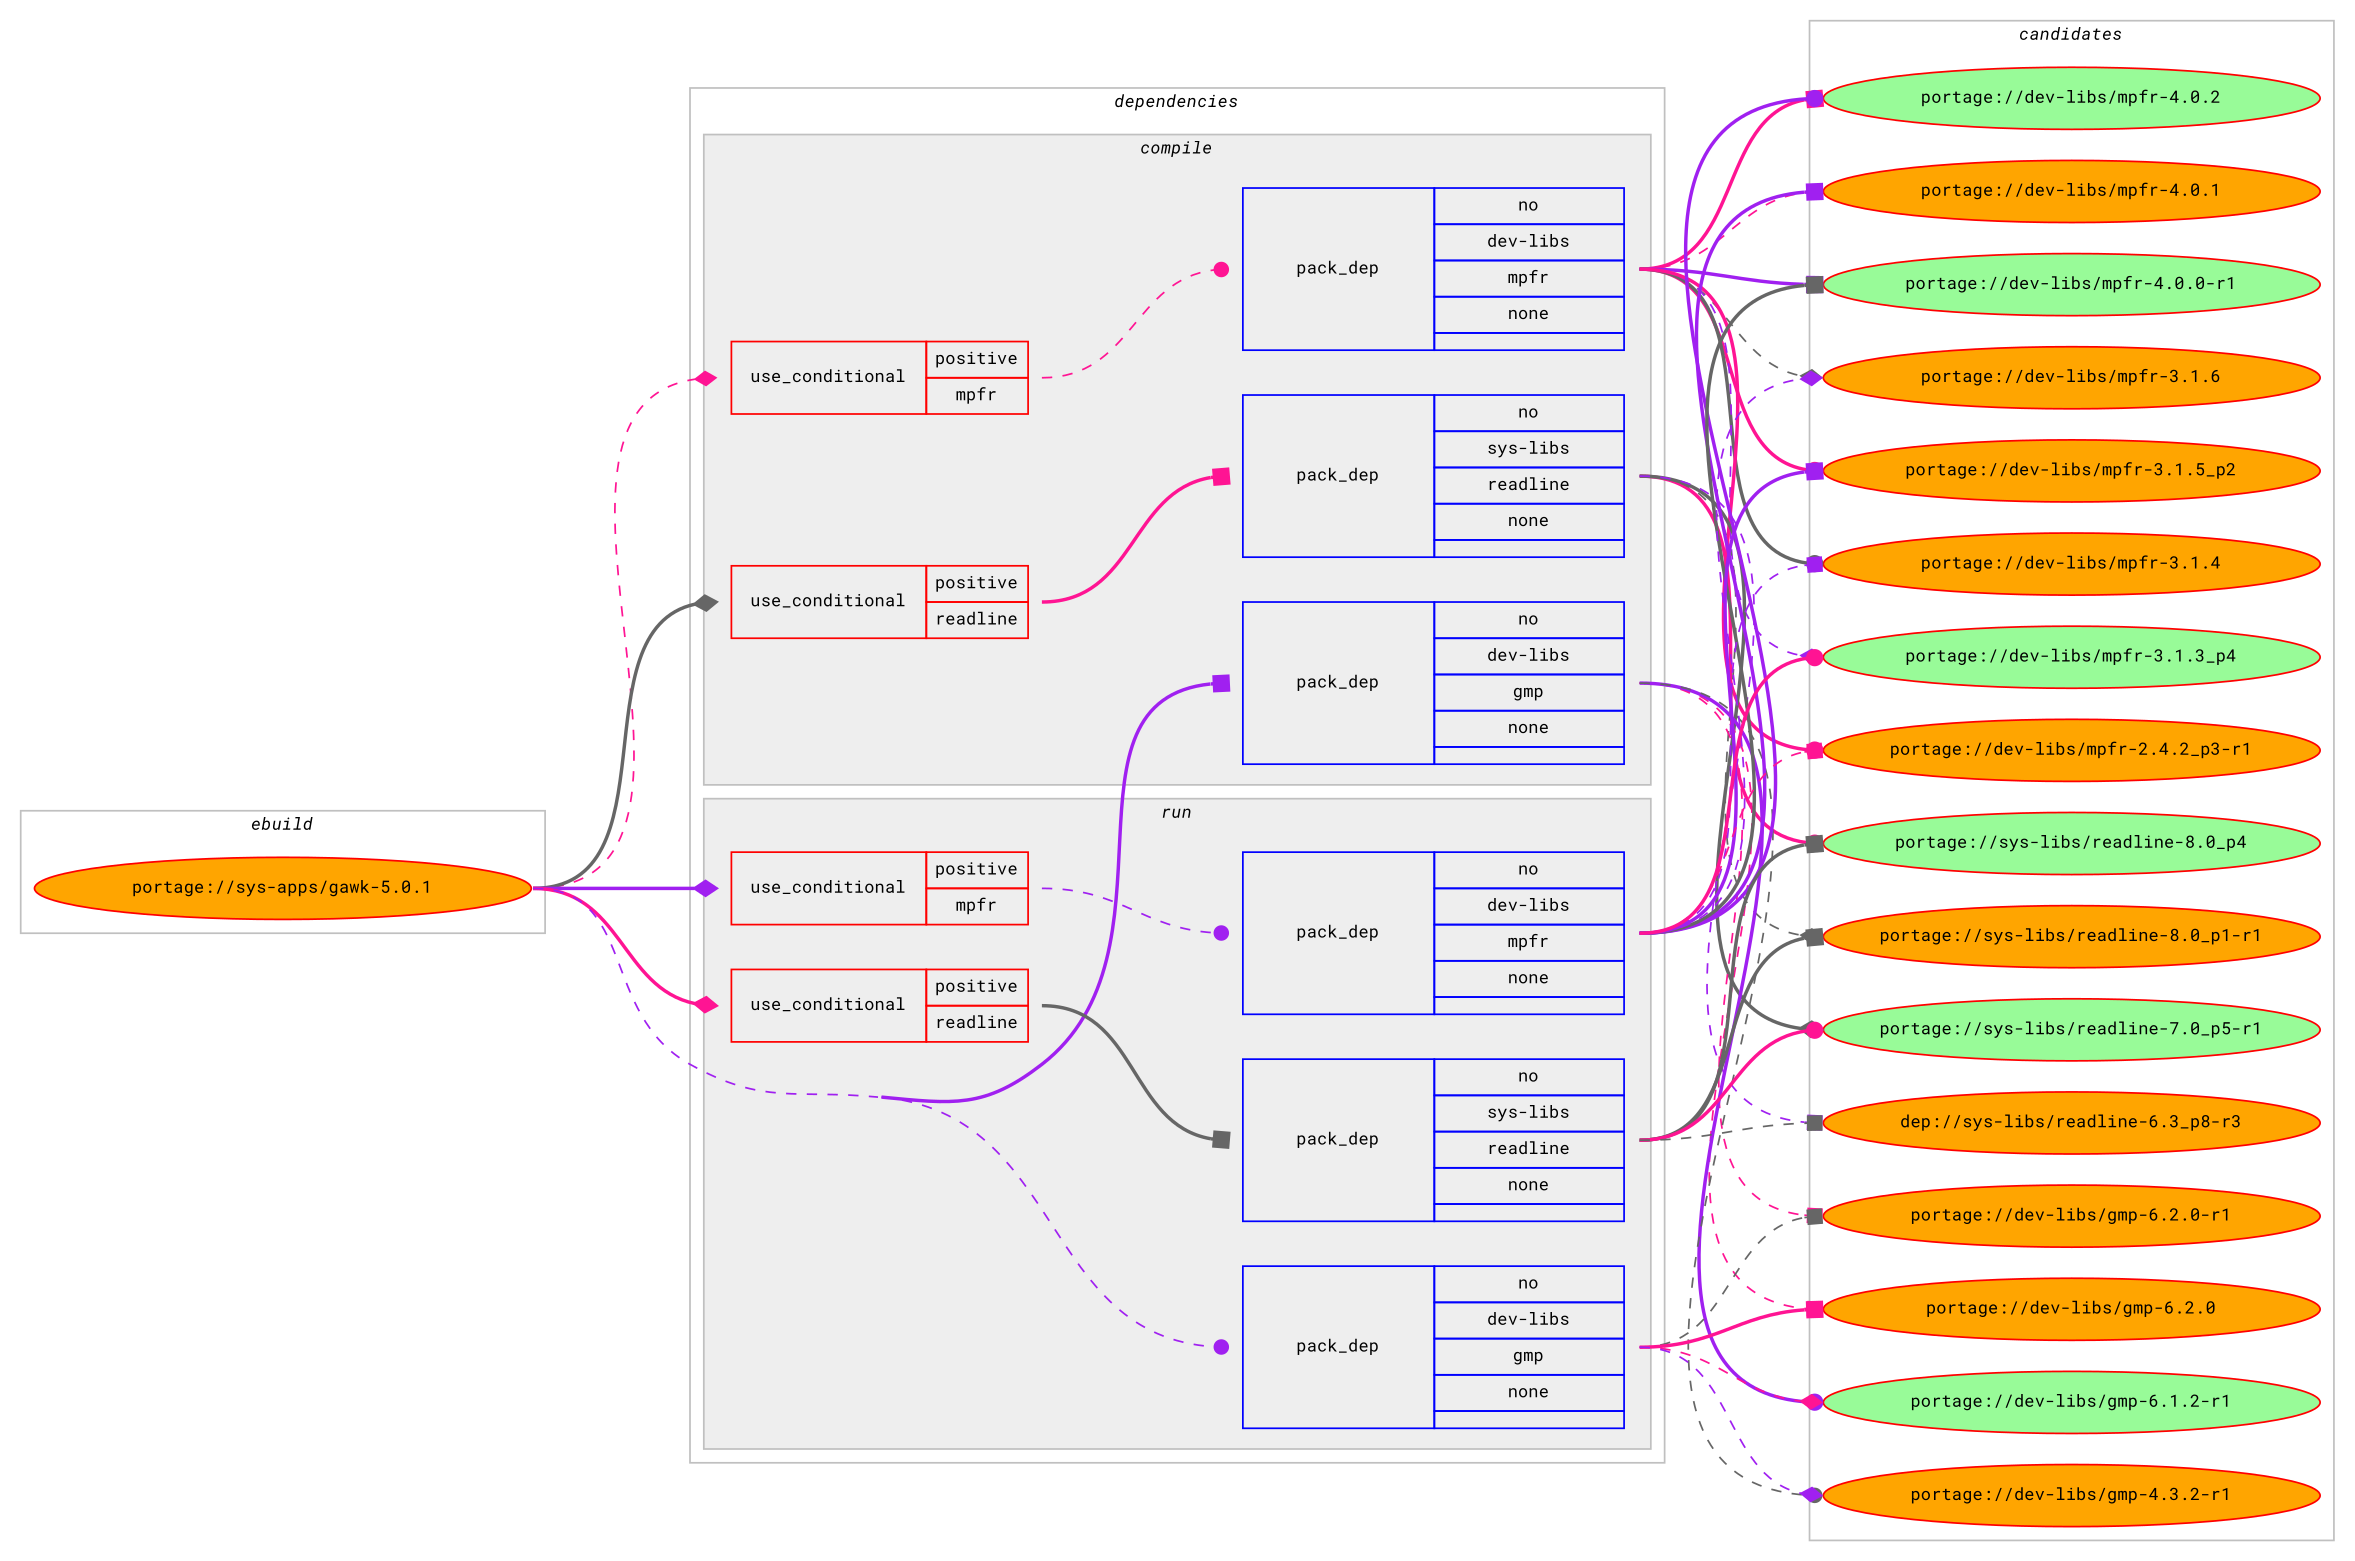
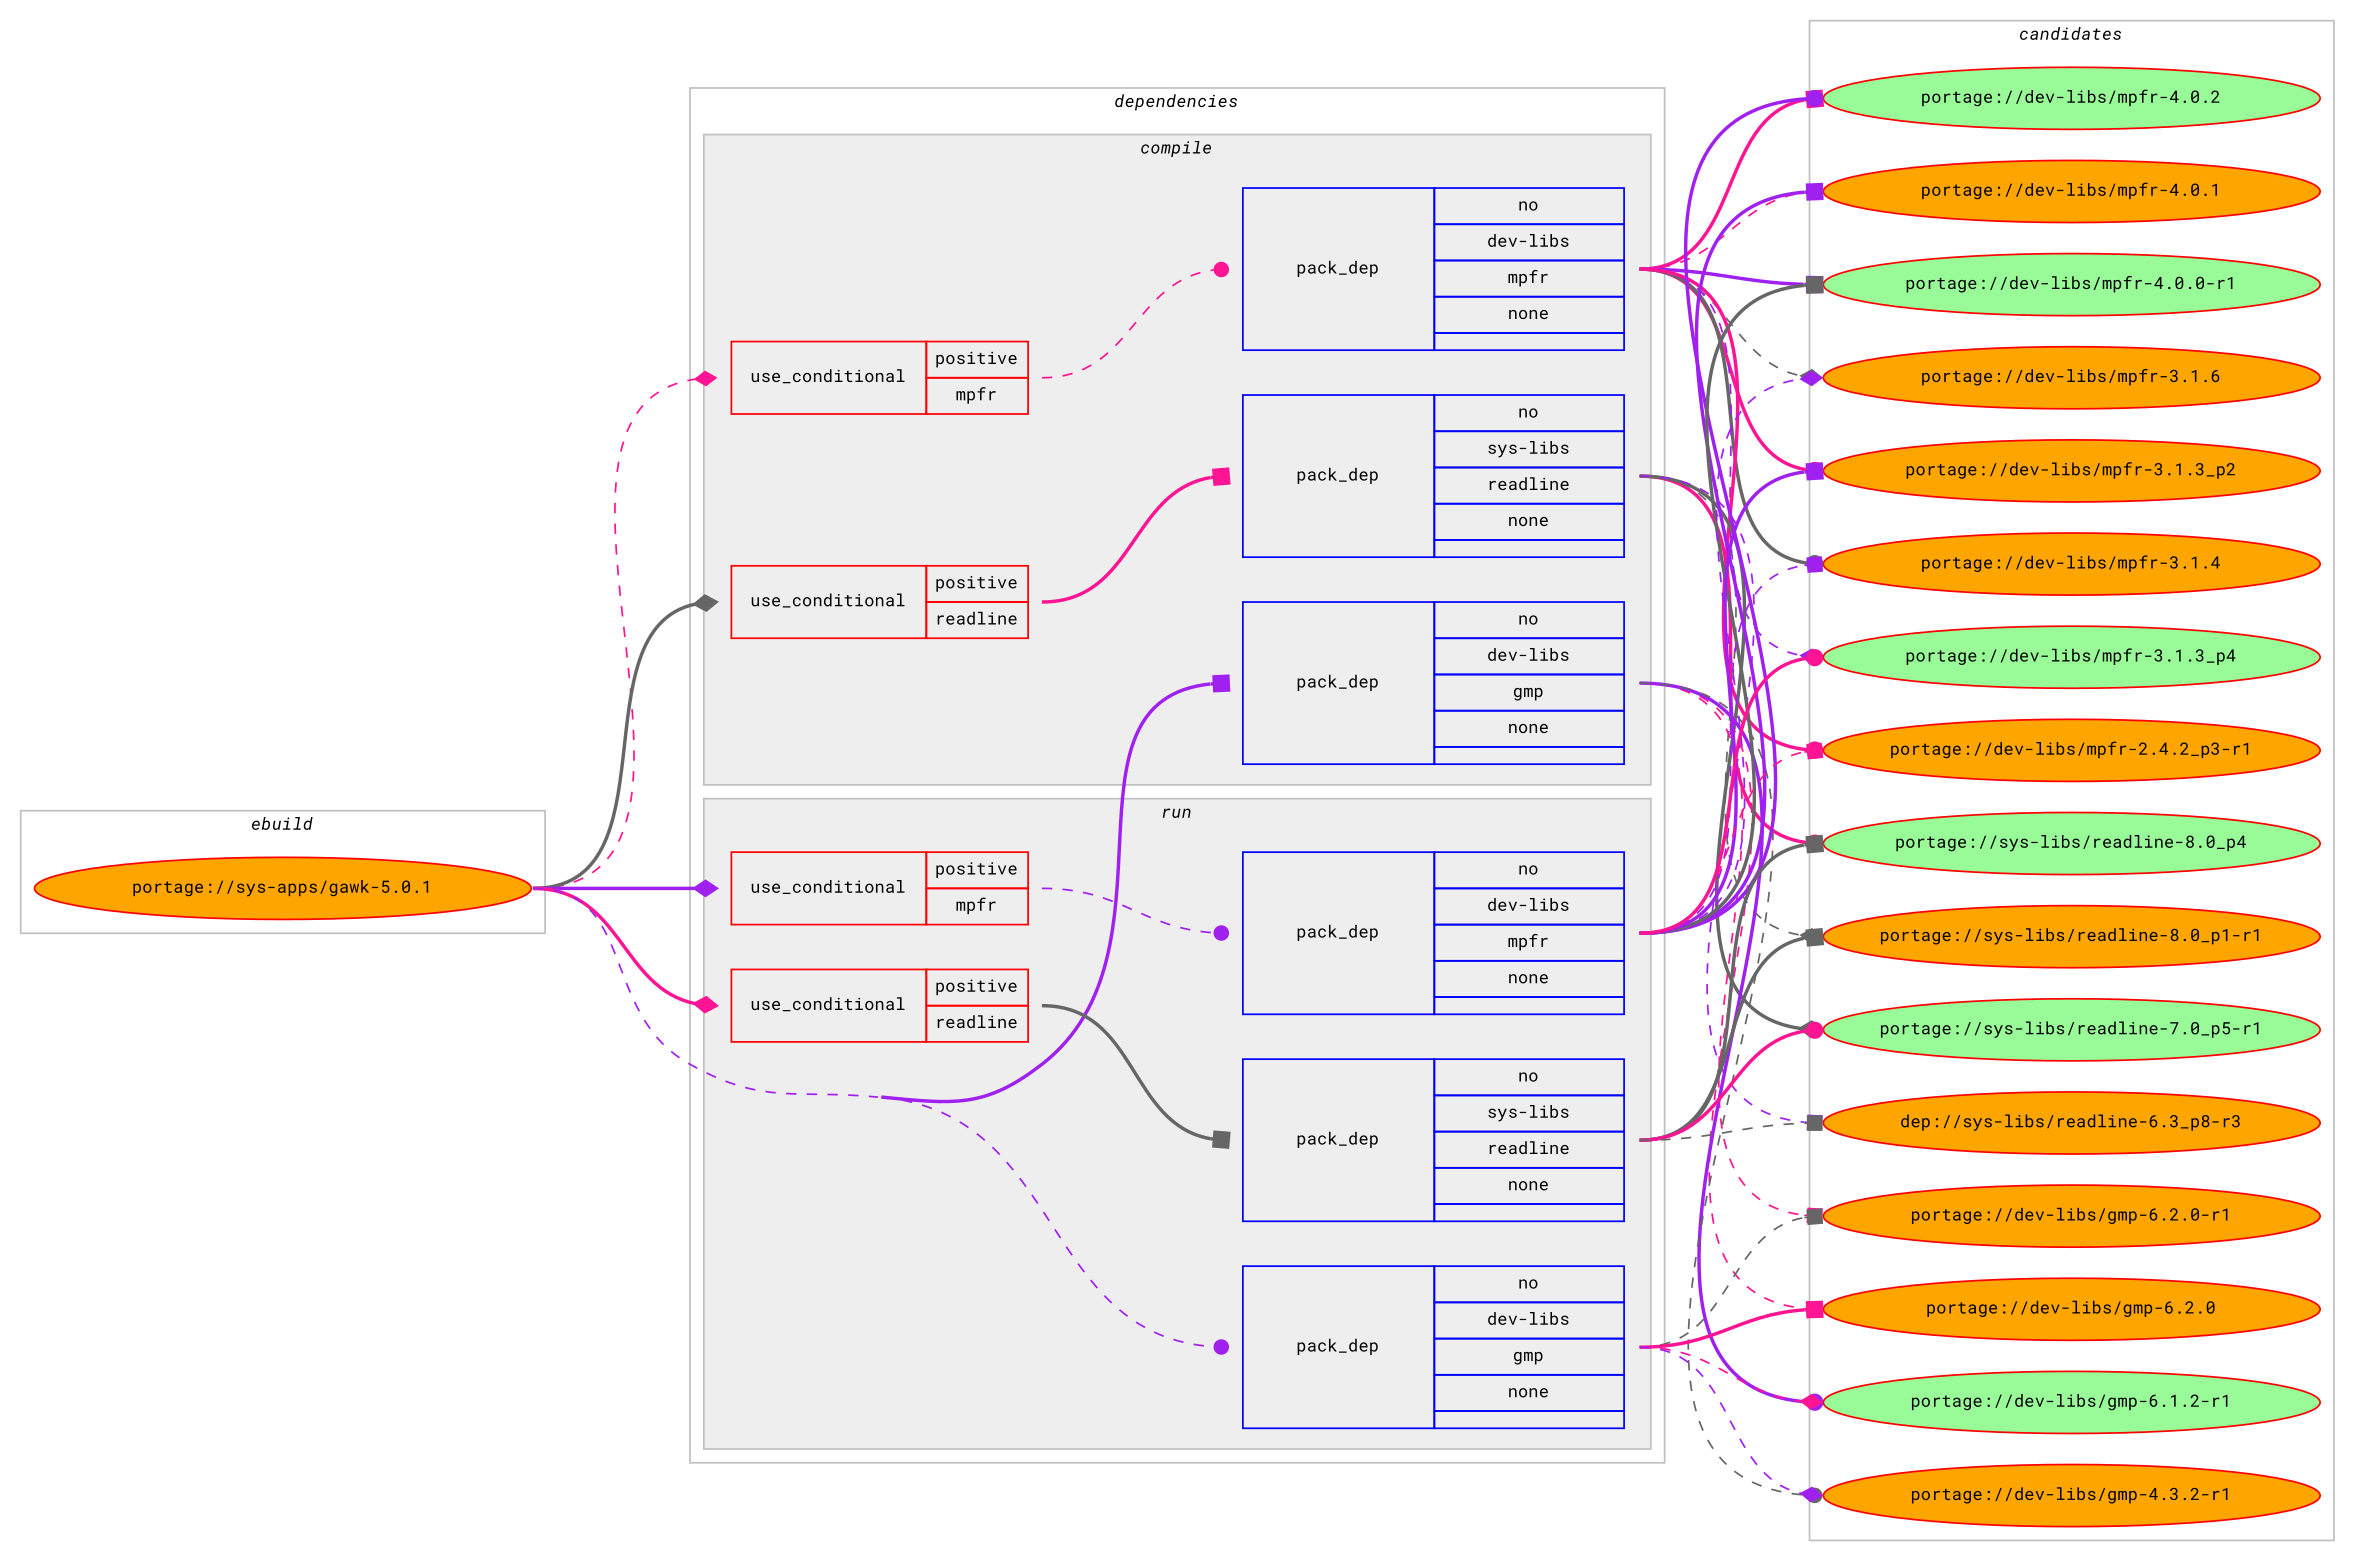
(2072, 471) -> (2072, 471)
